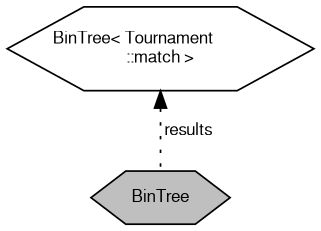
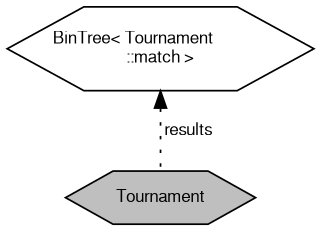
(161, 198) -> (161, 198)
